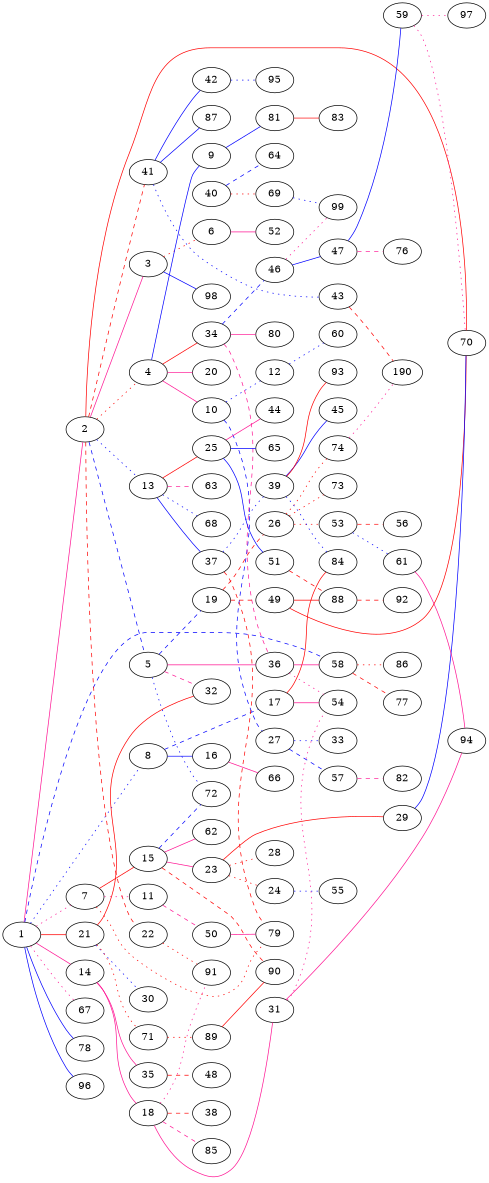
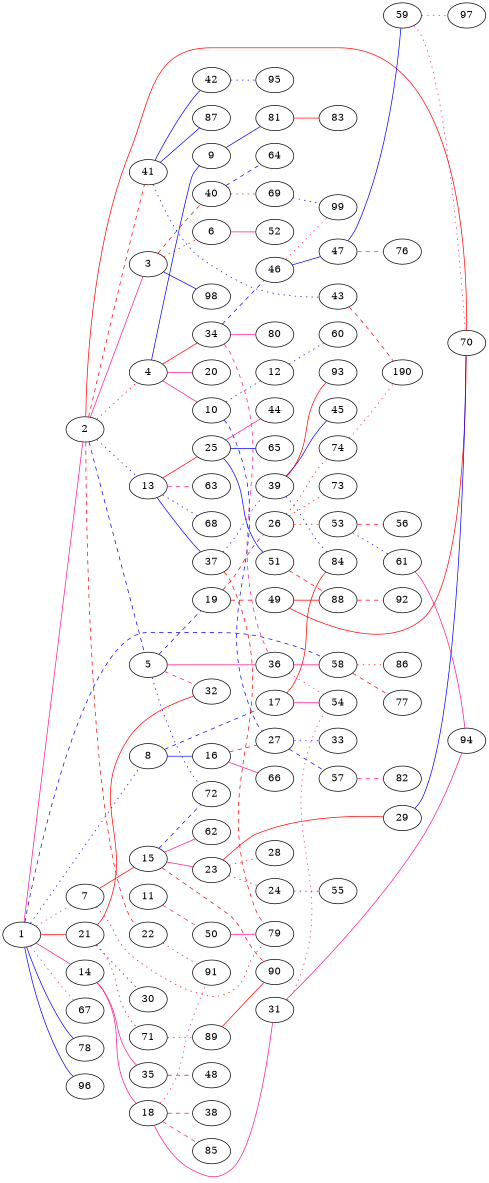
none -> (174, 235)
none -> (241, 749)
(117, 897) -> none
